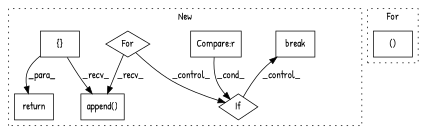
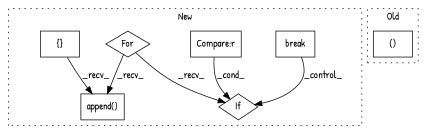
(393, 17) -> (393, 17)
(191, 75) -> (191, 75)
(256, 78) -> (294, 89)
(34, 107) -> none
